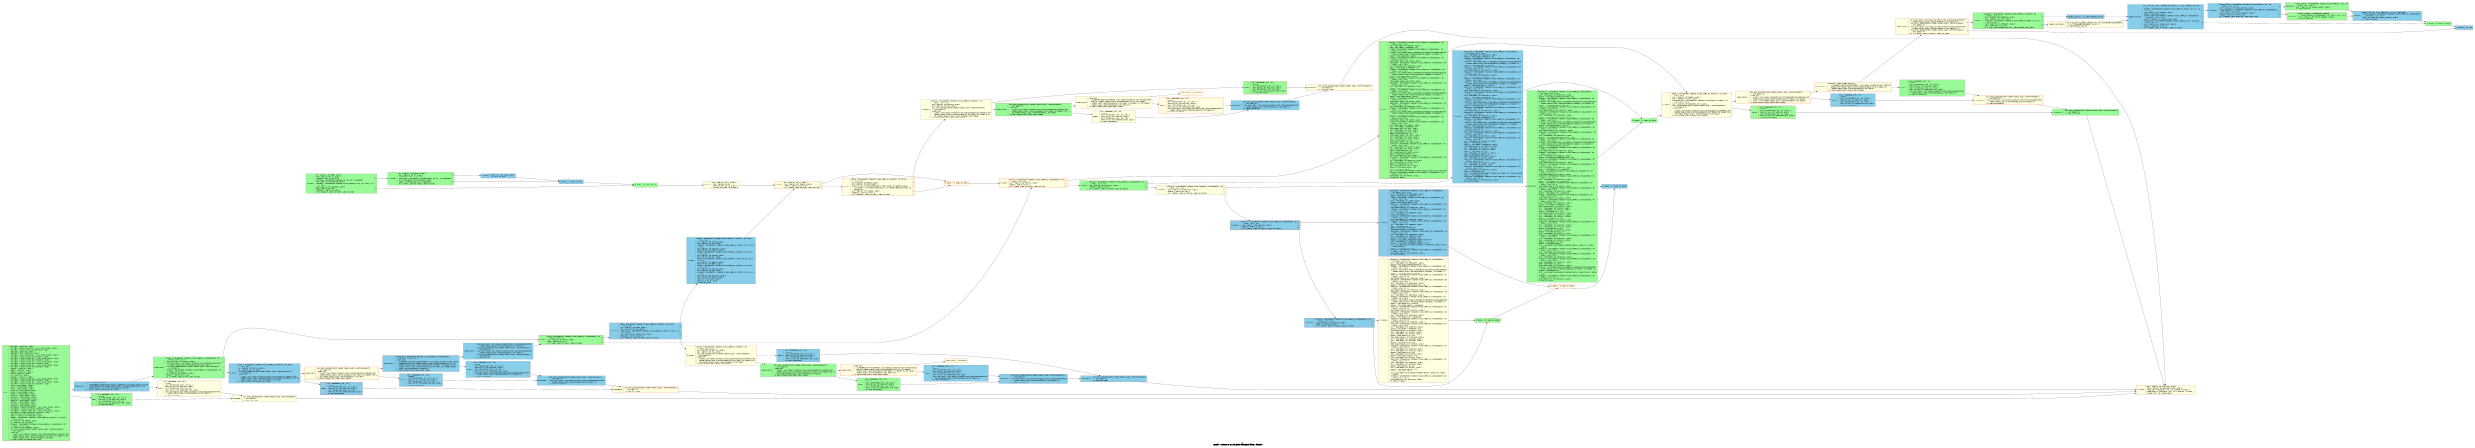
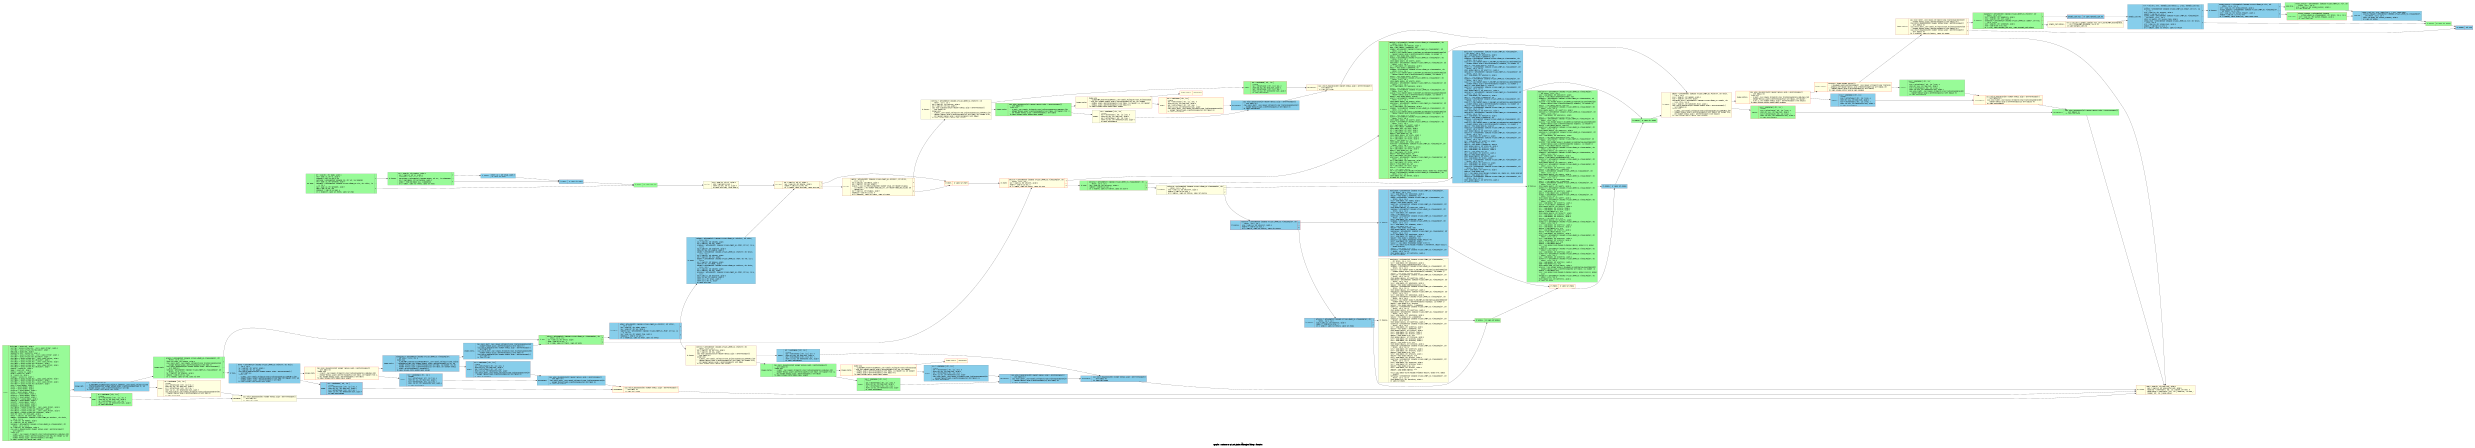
(1619, 141) -> (1629, 154)
